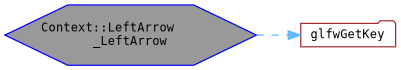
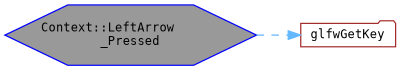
(131, 35) -> (131, 35)
